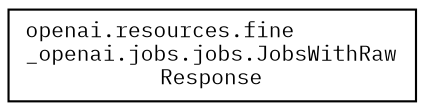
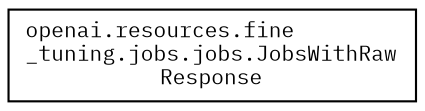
(212, 55) -> (212, 55)
